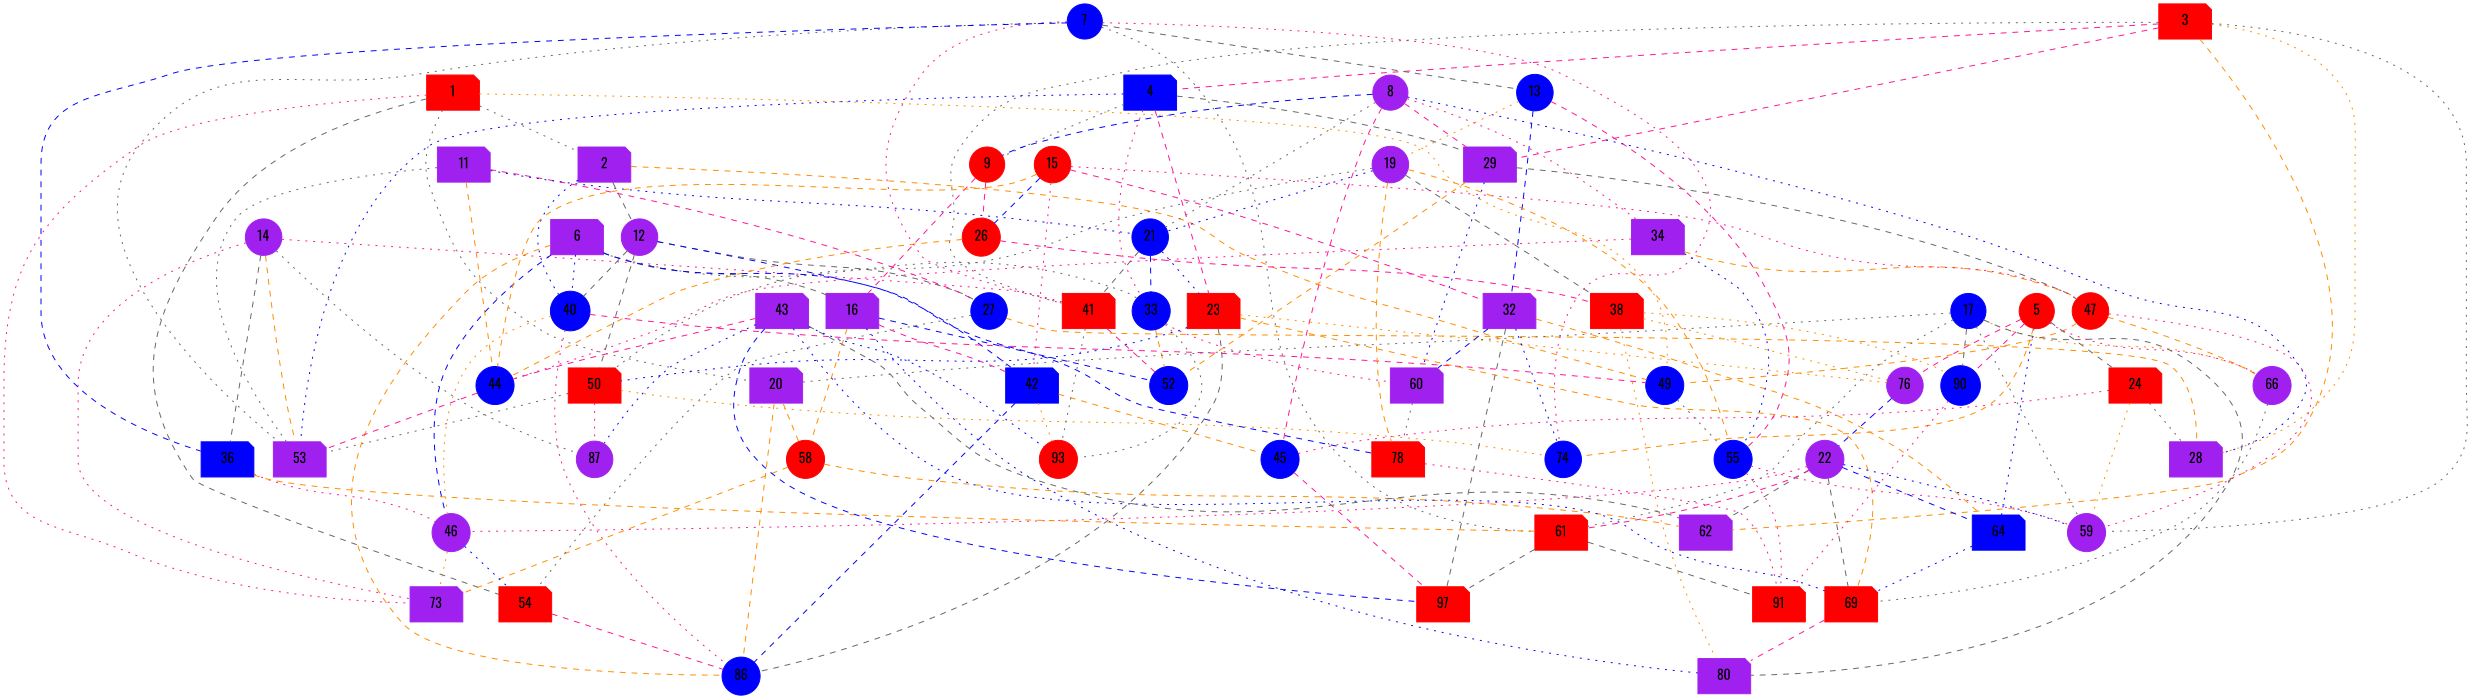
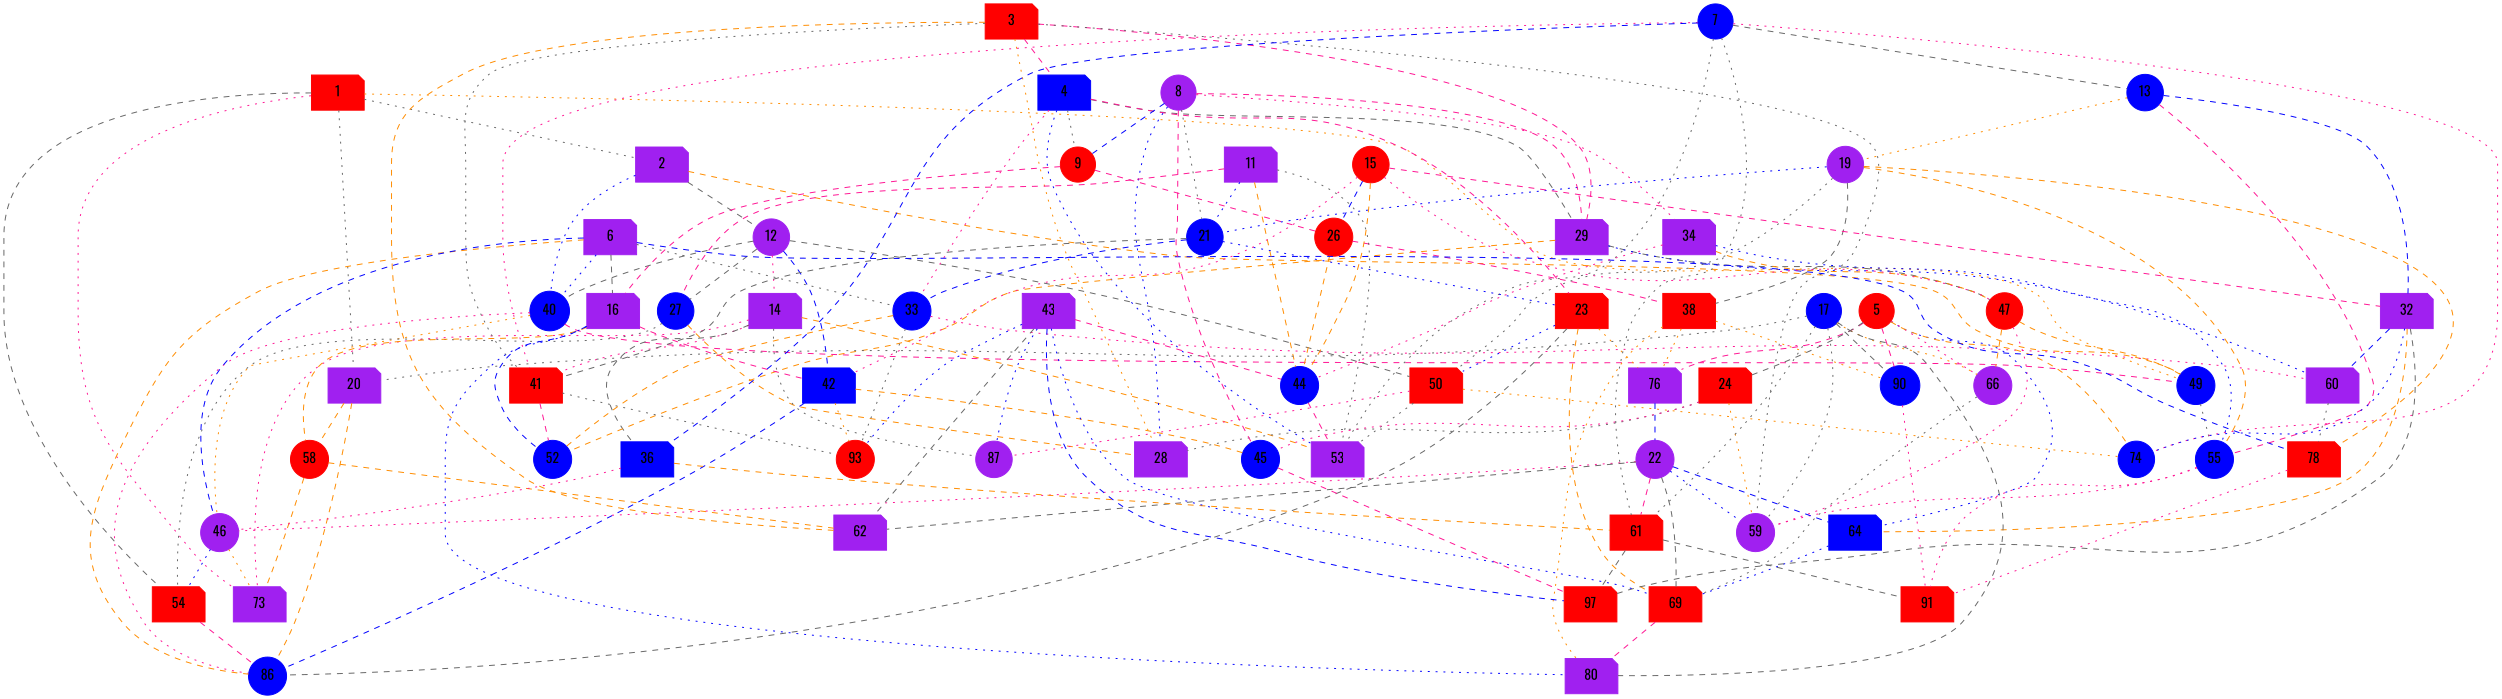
(264, 237) -> (775, 311)
none -> (773, 271)
(1905, 386) -> (1655, 386)
